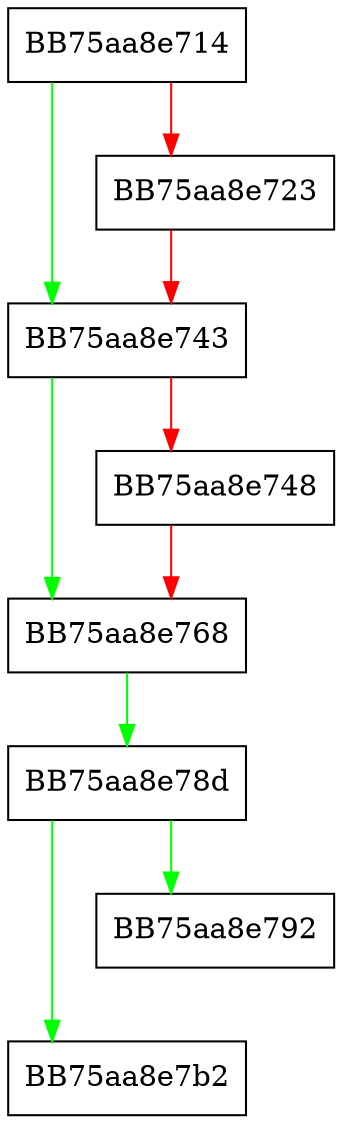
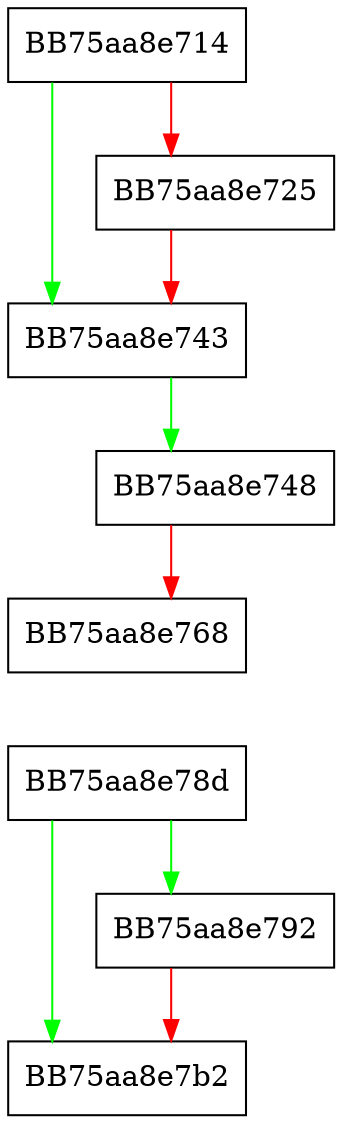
(215, 193) -> (215, 193)
(171, 404) -> (171, 404)
(52, 478) -> none
(127, 699) -> none
none -> (171, 994)
